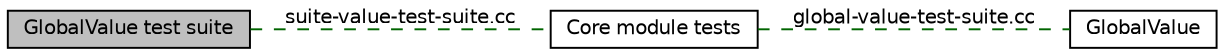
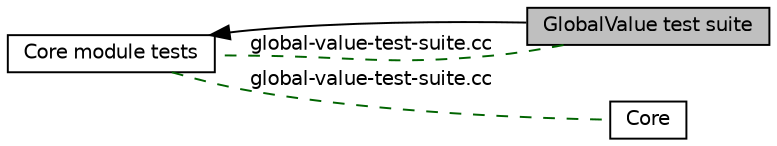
(400, 19) -> (371, 45)
none -> (378, 23)
(1143, 29) -> (648, 120)
